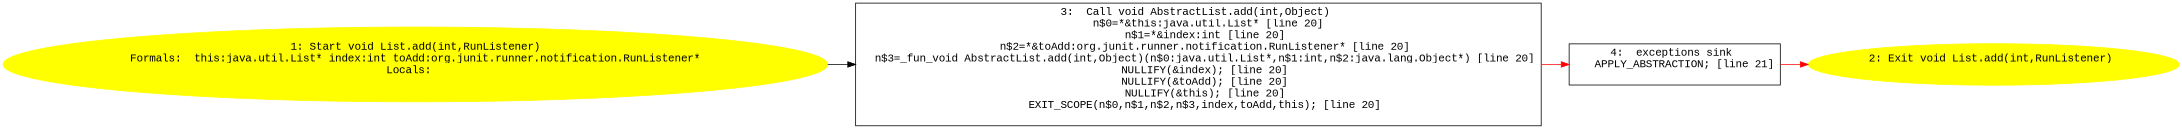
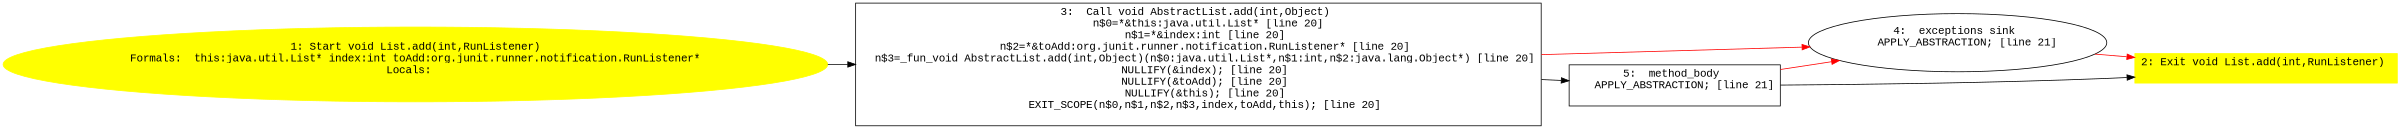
(1675, 64) -> (1958, 43)
(1994, 64) -> (2266, 68)
none -> (1675, 85)
